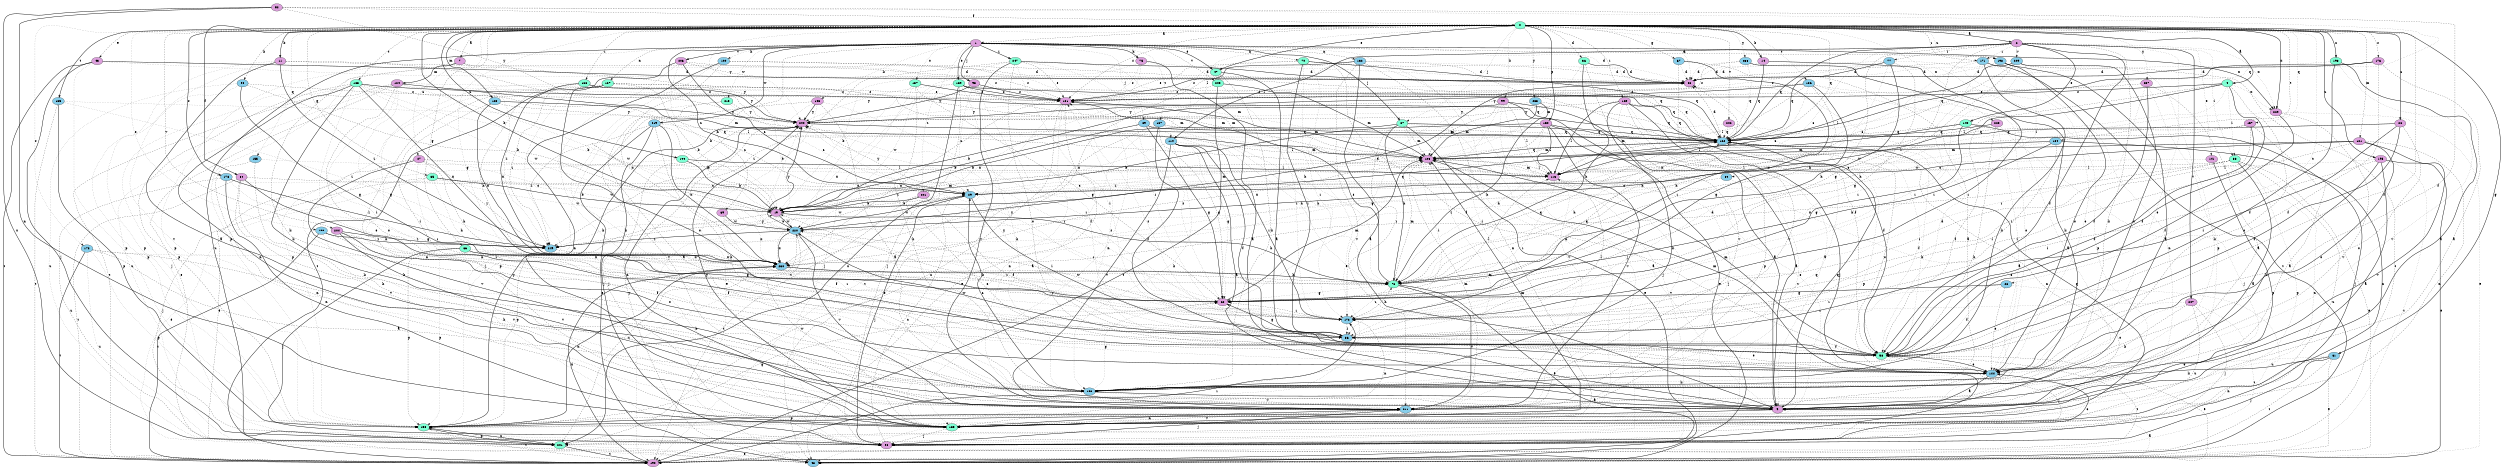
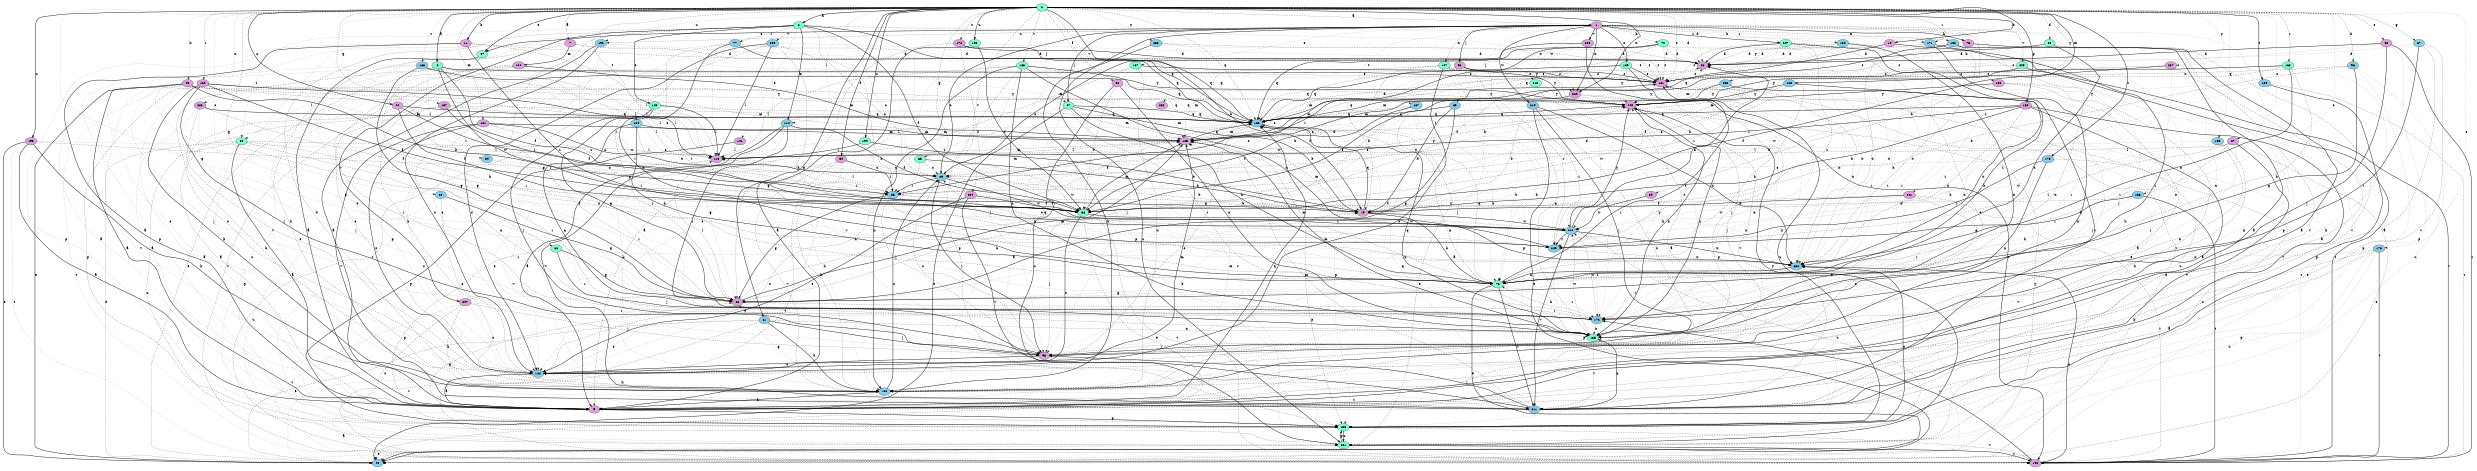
(897, 16) -> (1071, 46)
(2017, 43) -> (799, 25)
(1347, 328) -> none
